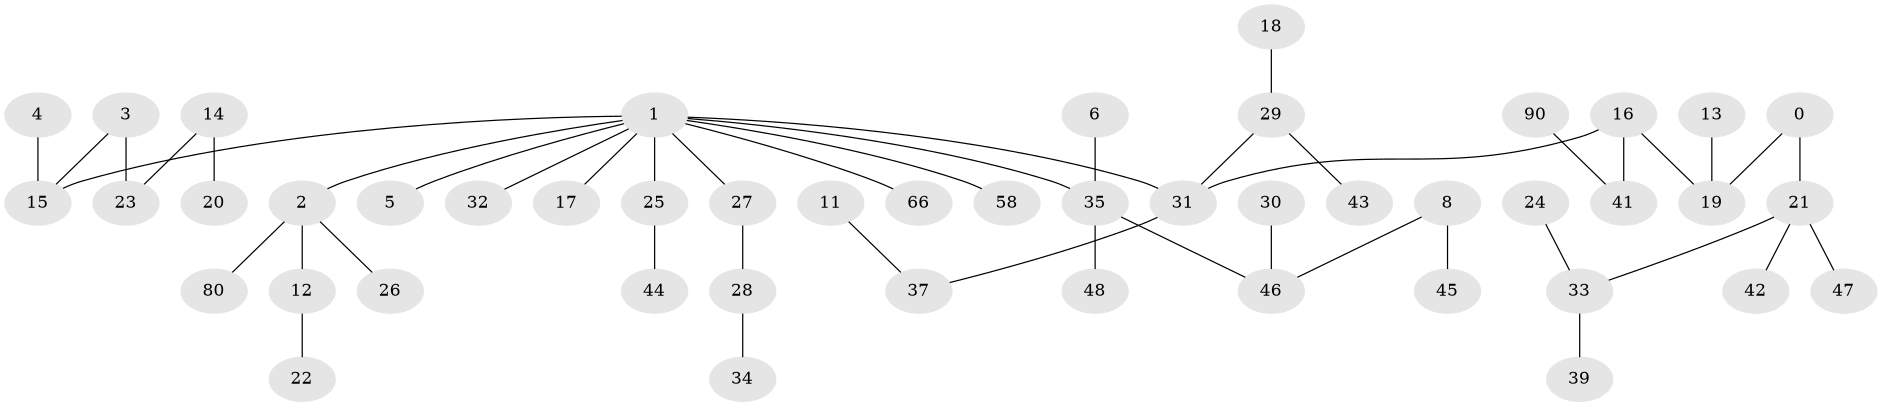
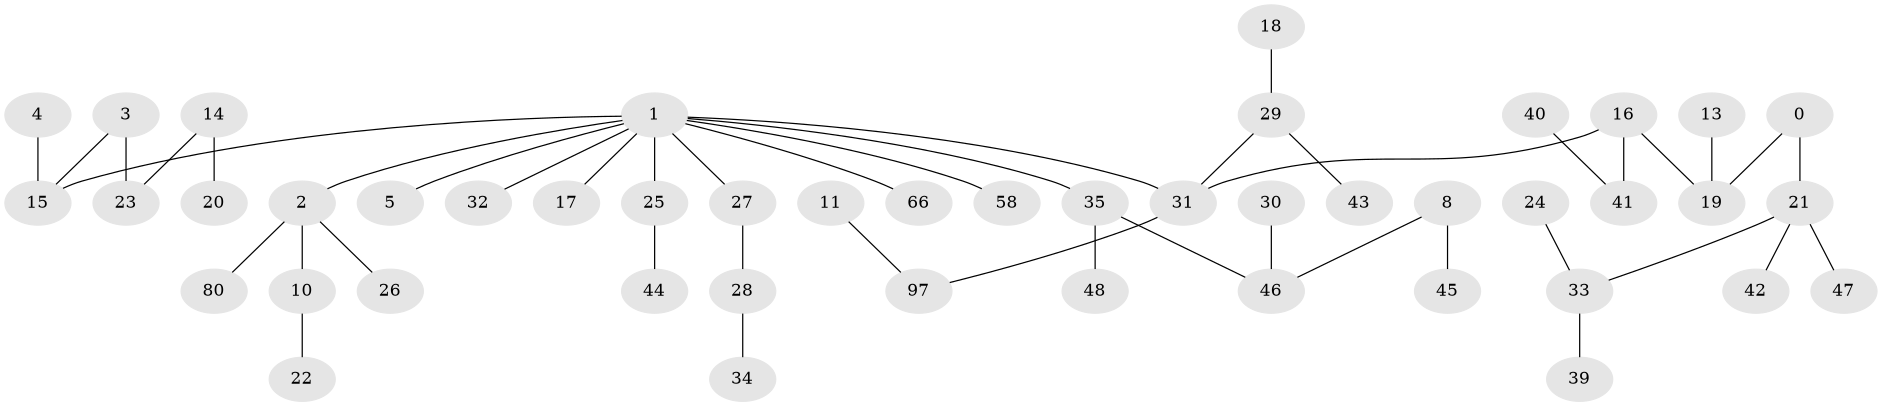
(1095, 115) -> none
(1536, 115) -> (1536, 115)
(302, 291) -> (302, 291)
(919, 291) -> (919, 291)
